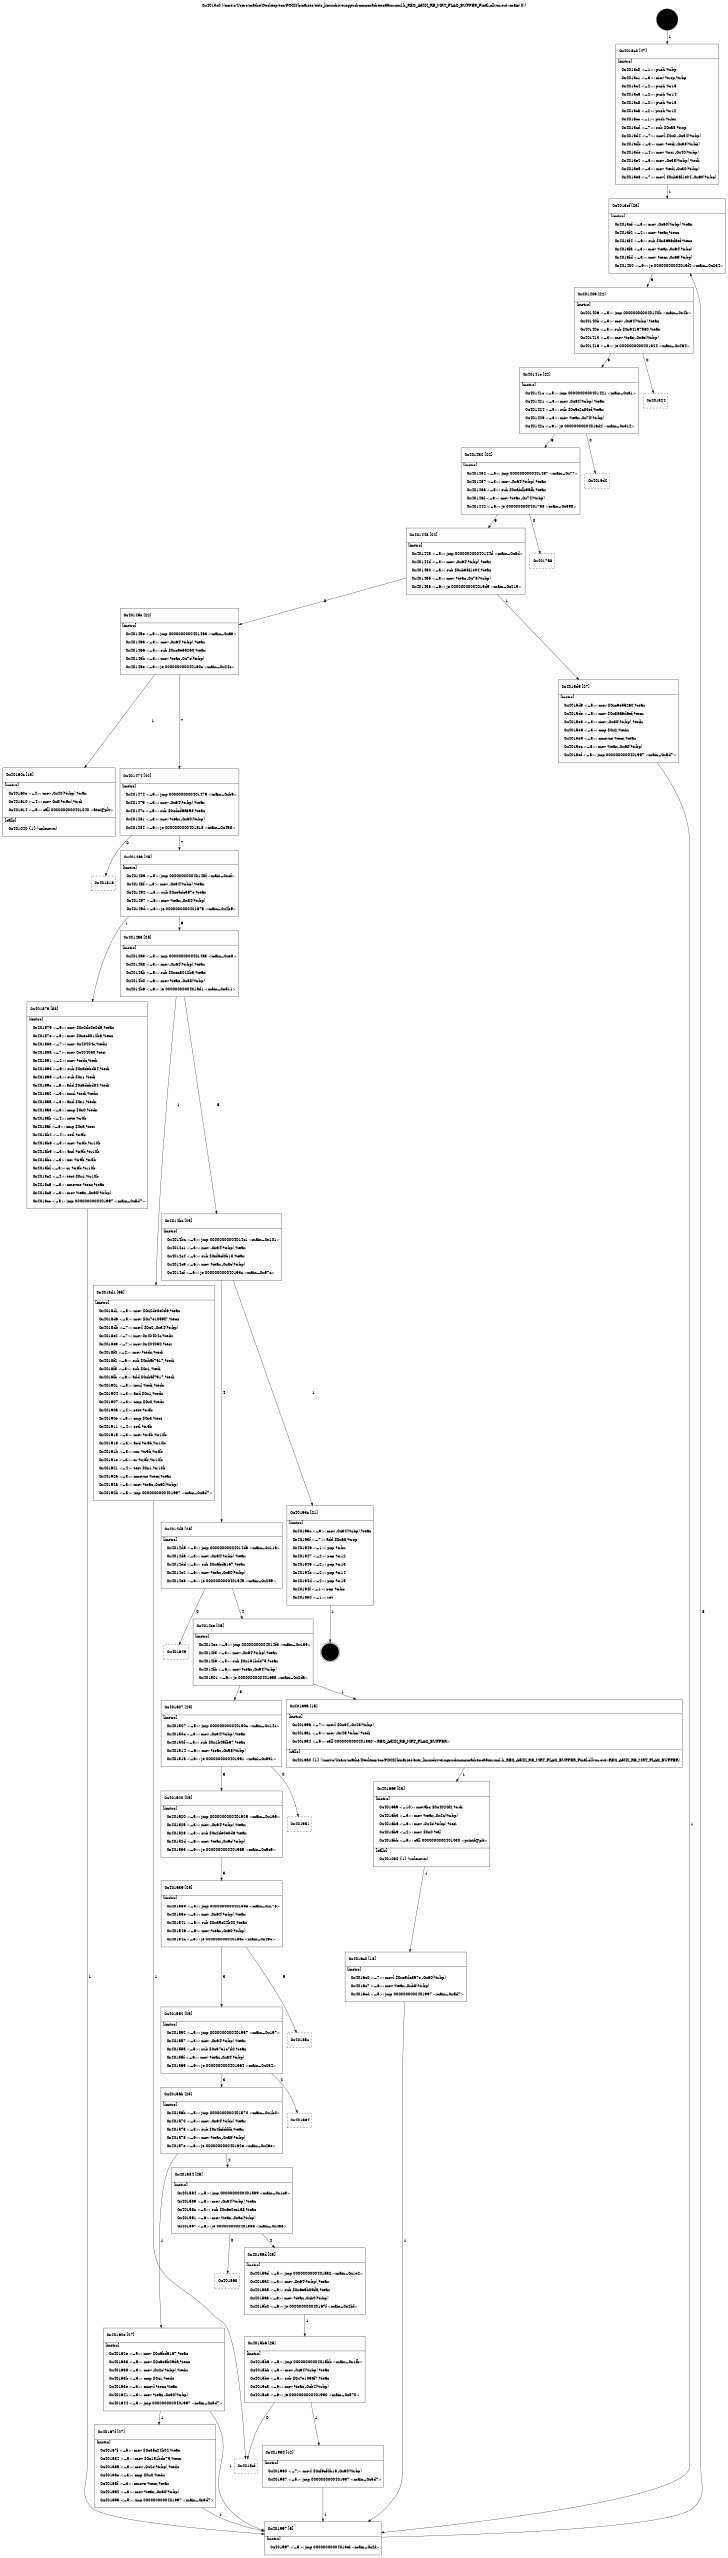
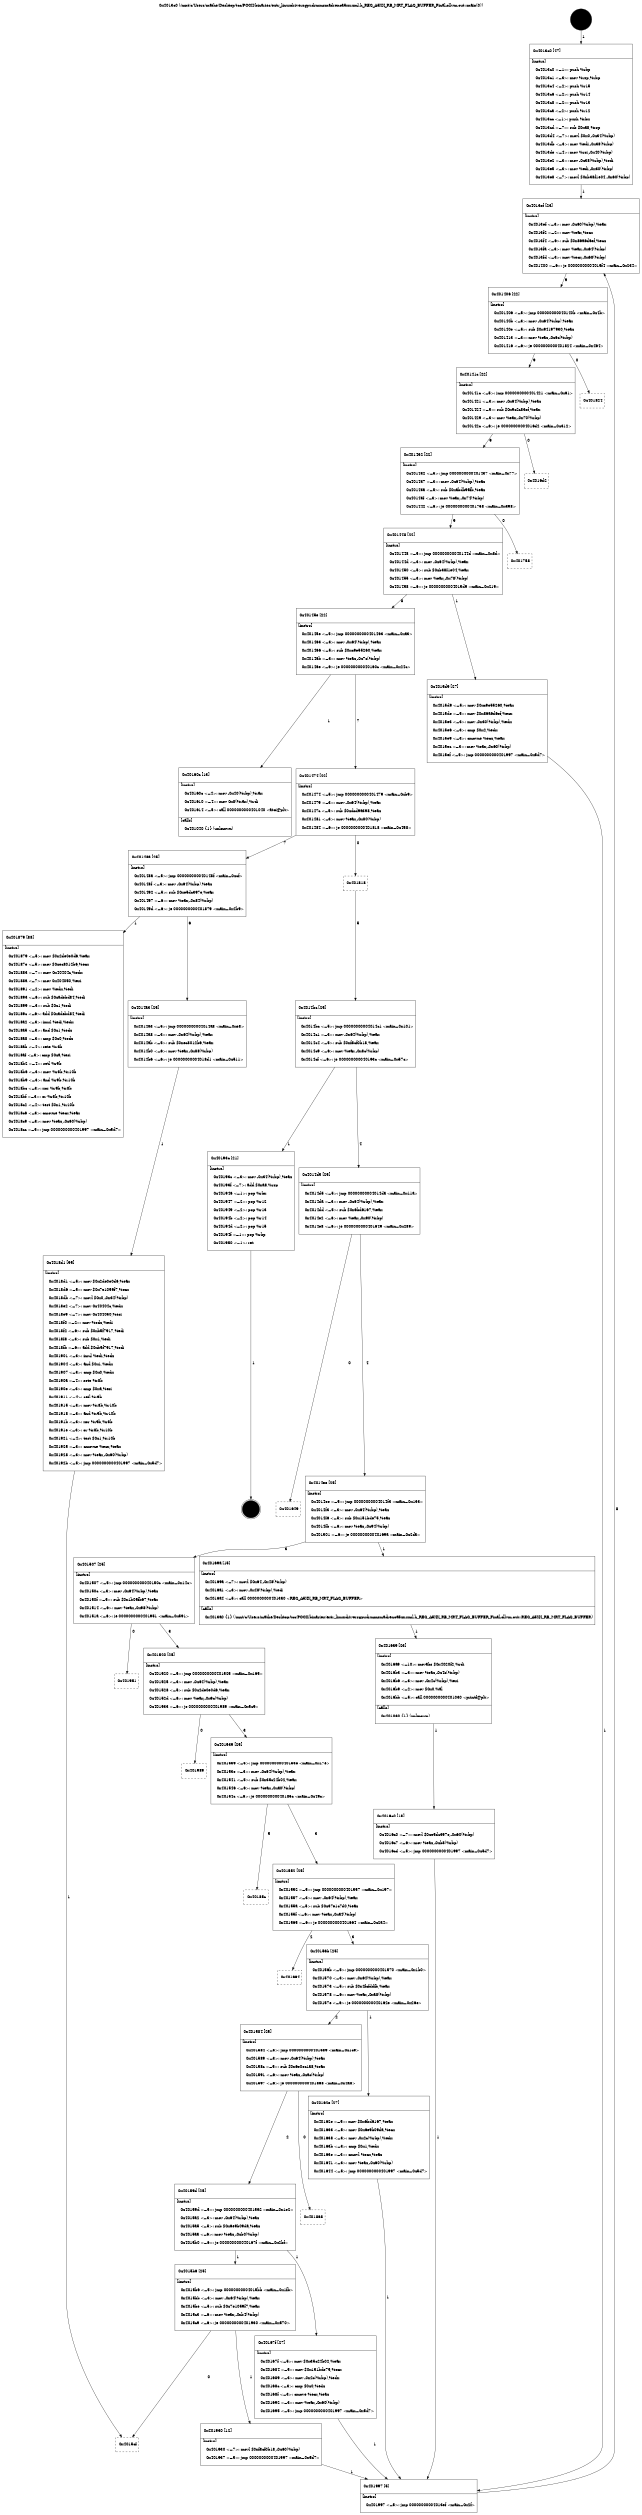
(200, 1104) -> (355, 944)
none -> (194, 1771)
(87, 1946) -> none
(160, 2417) -> (309, 2289)
